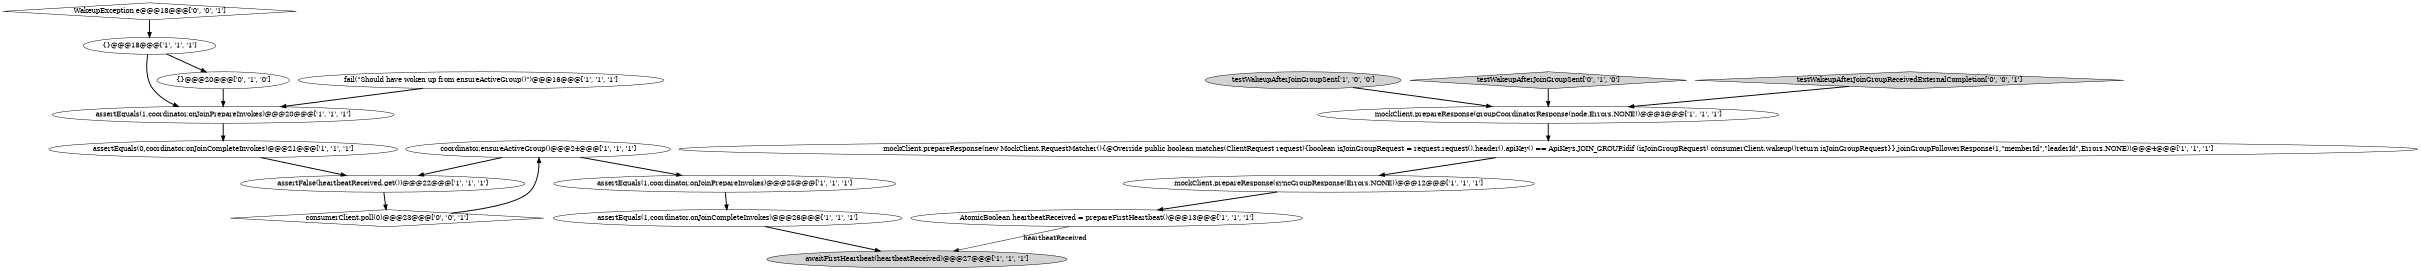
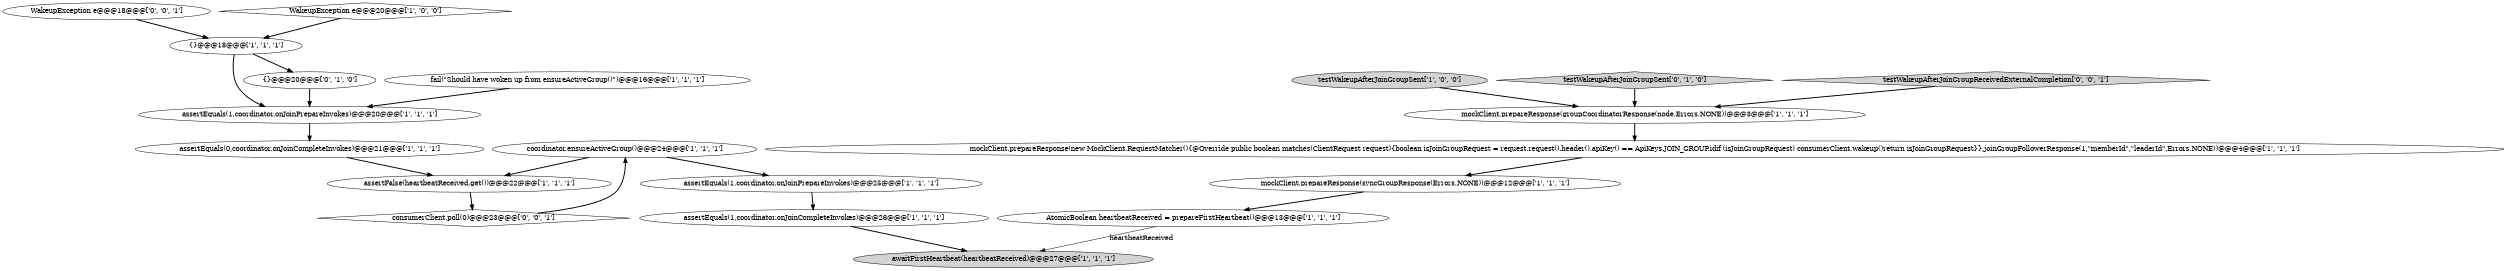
(150, 11) -> (107, 11)
none -> (365, 11)
